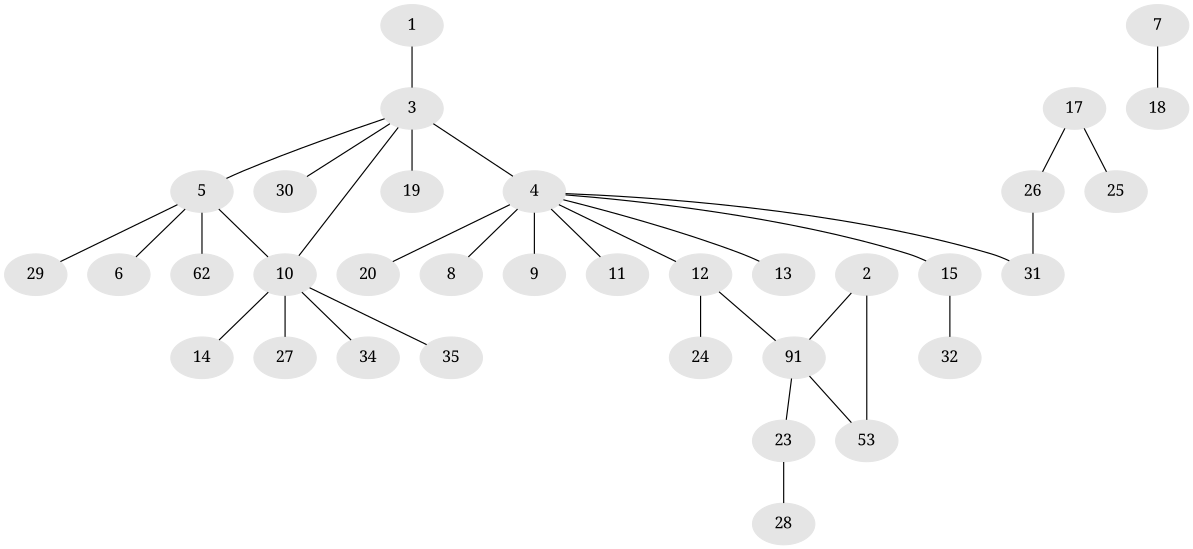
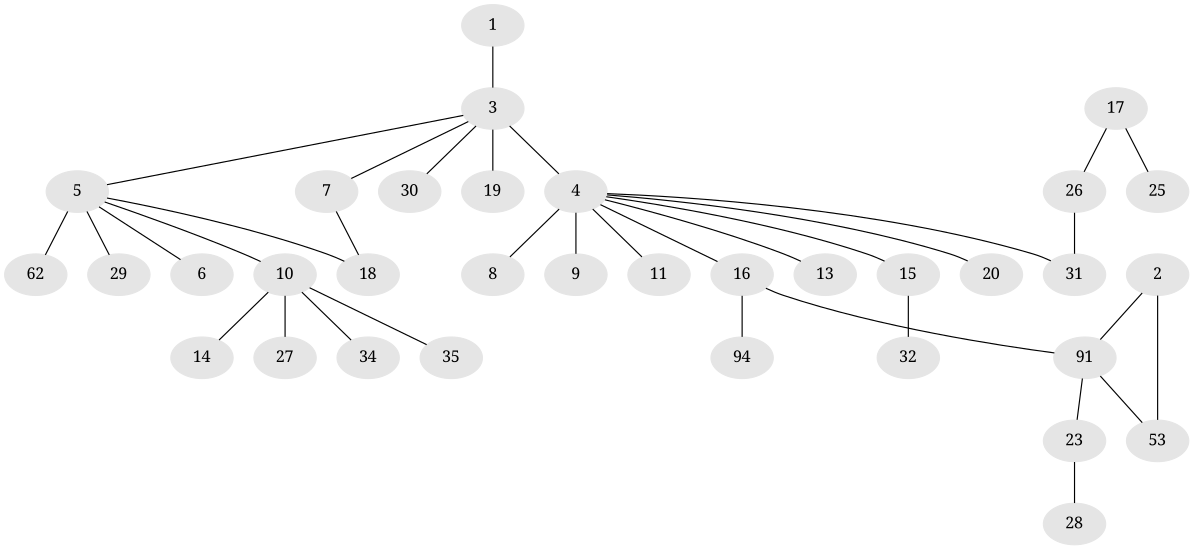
(349, 192) -> (410, 150)
none -> (227, 224)
(701, 275) -> (742, 275)
(701, 358) -> (742, 358)
